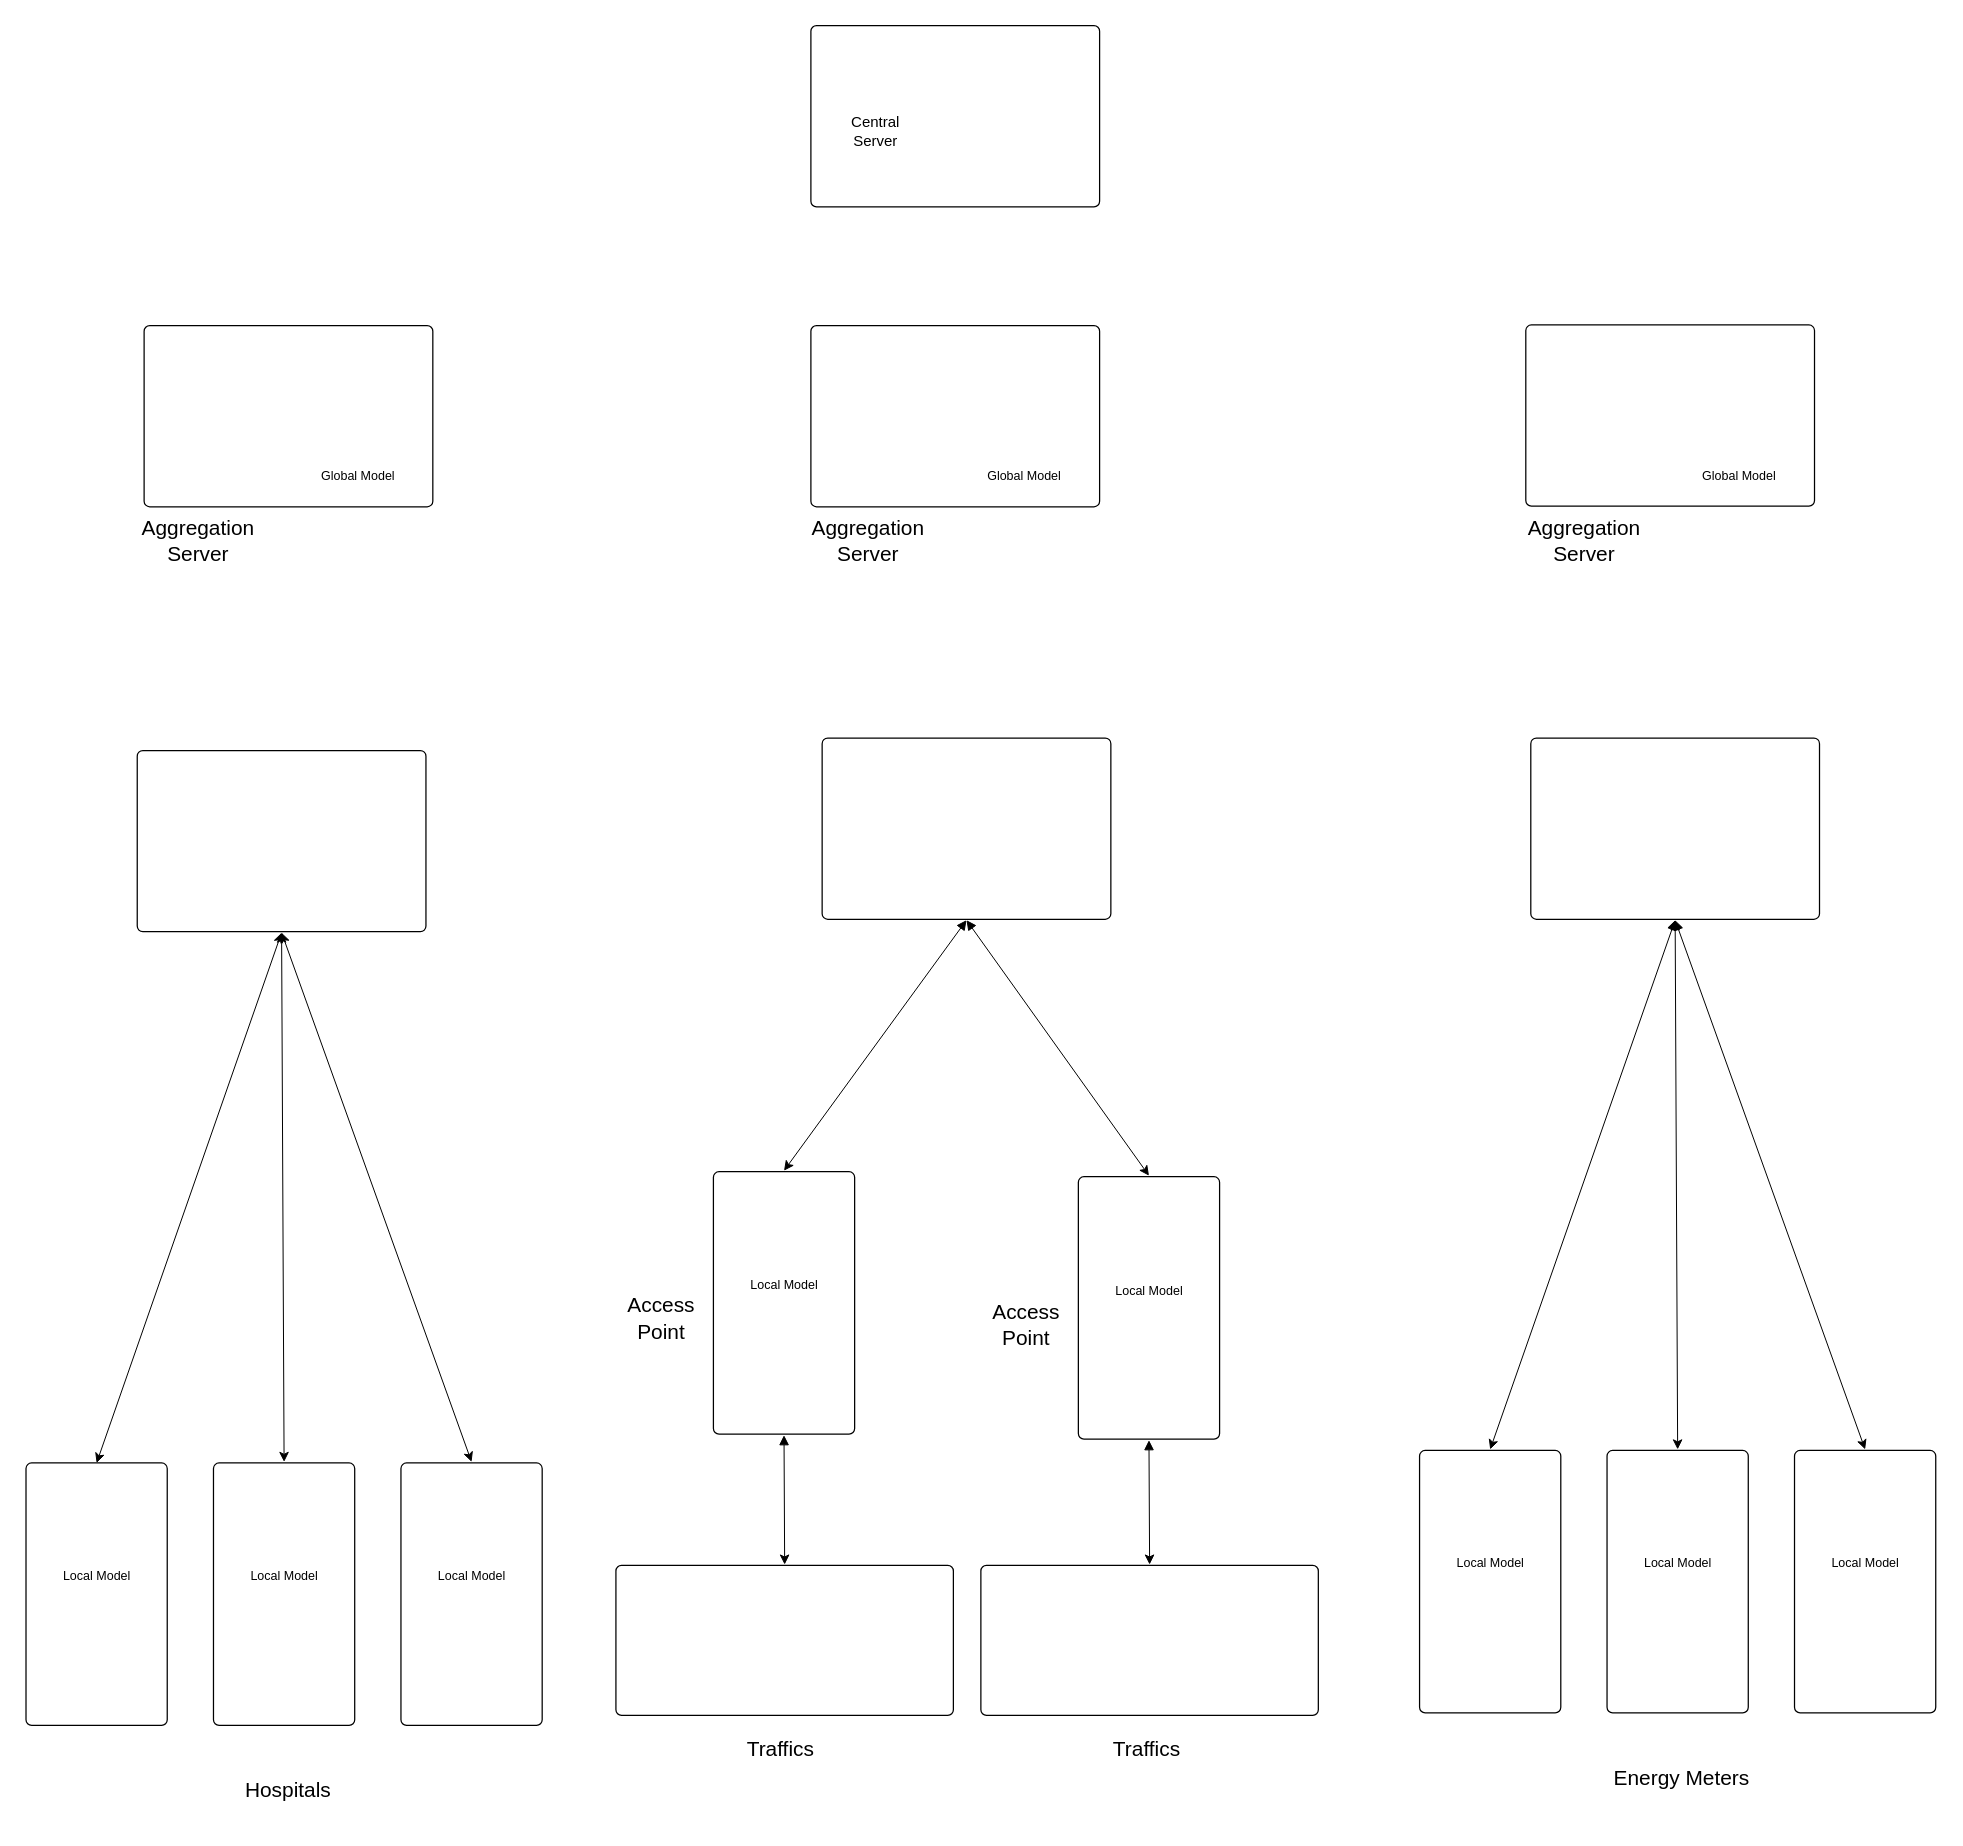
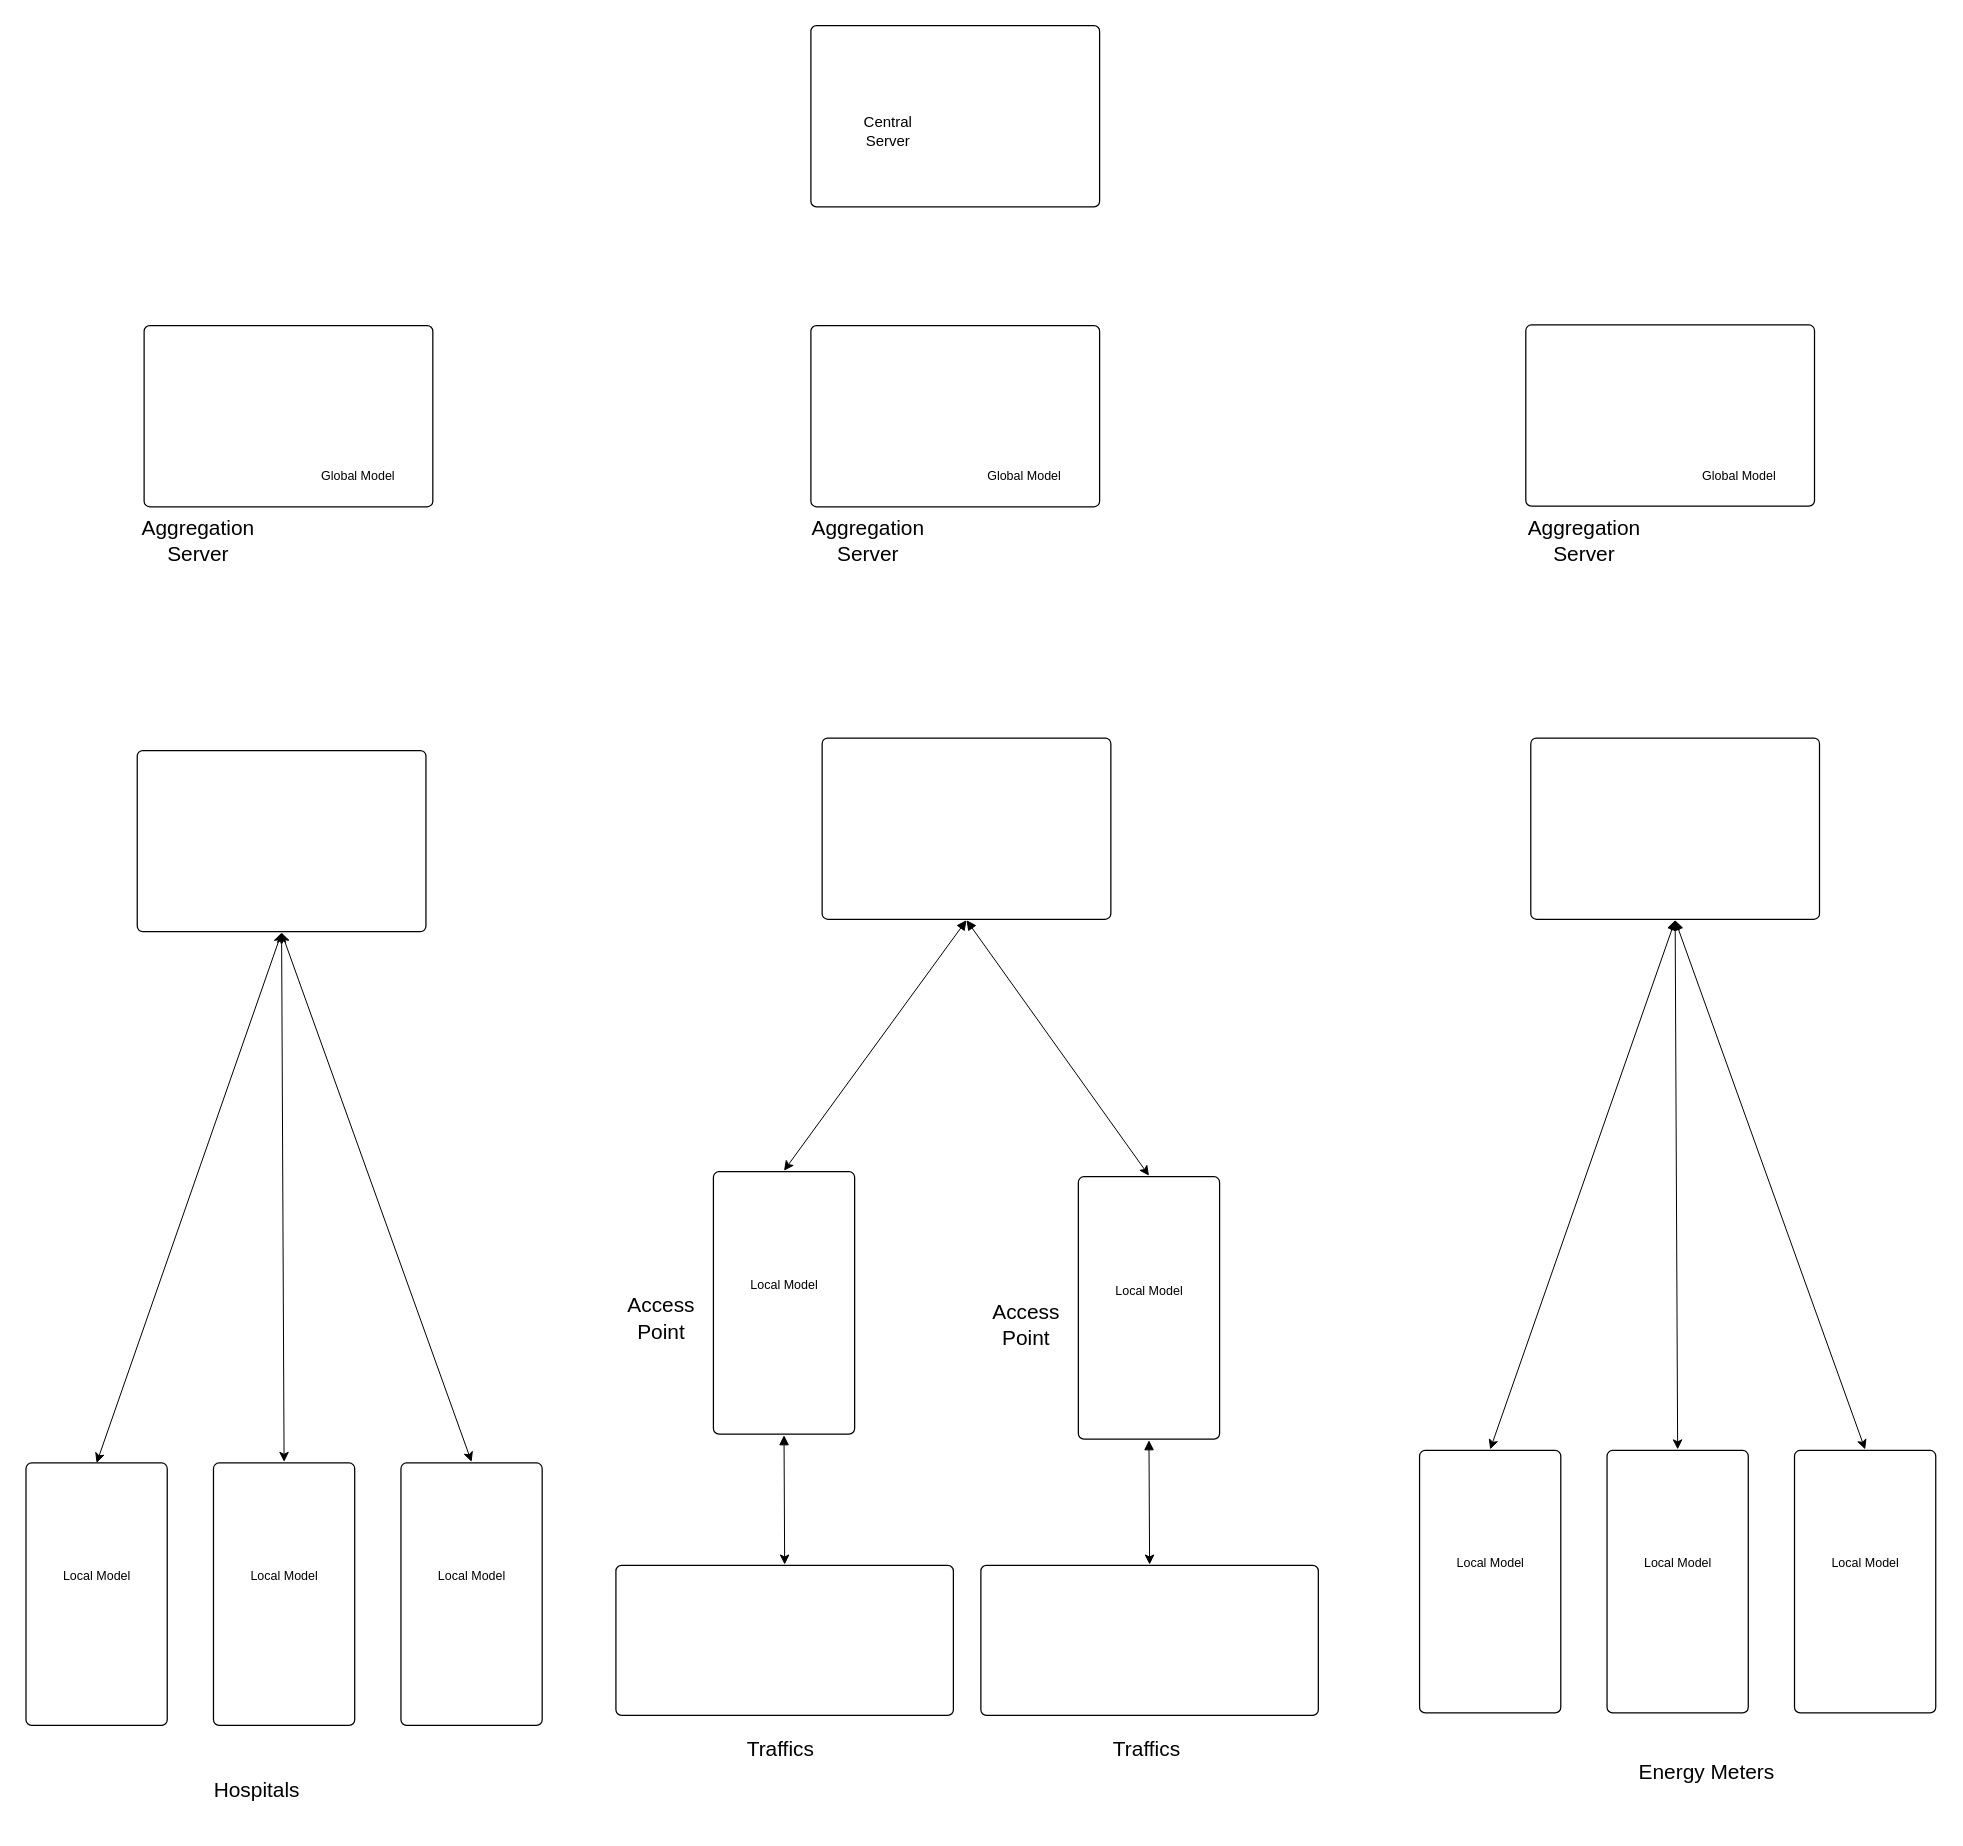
(876, 132) -> (888, 132)
(1682, 1779) -> (1707, 1773)
(288, 1791) -> (257, 1791)
